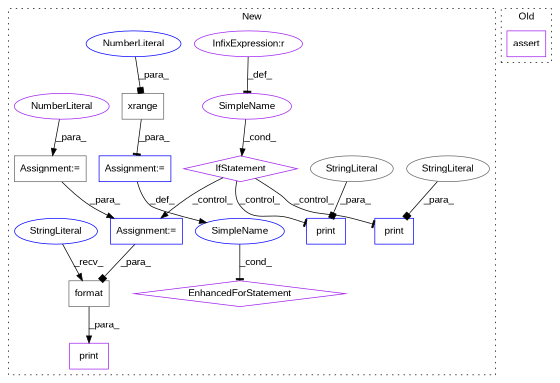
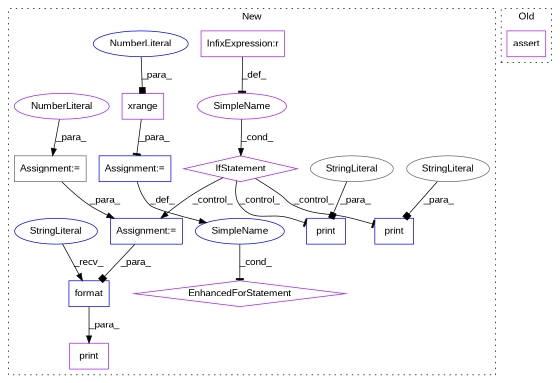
(248, 44) -> (243, 44)
(143, 106) -> (143, 106)
(89, 294) -> (89, 294)
